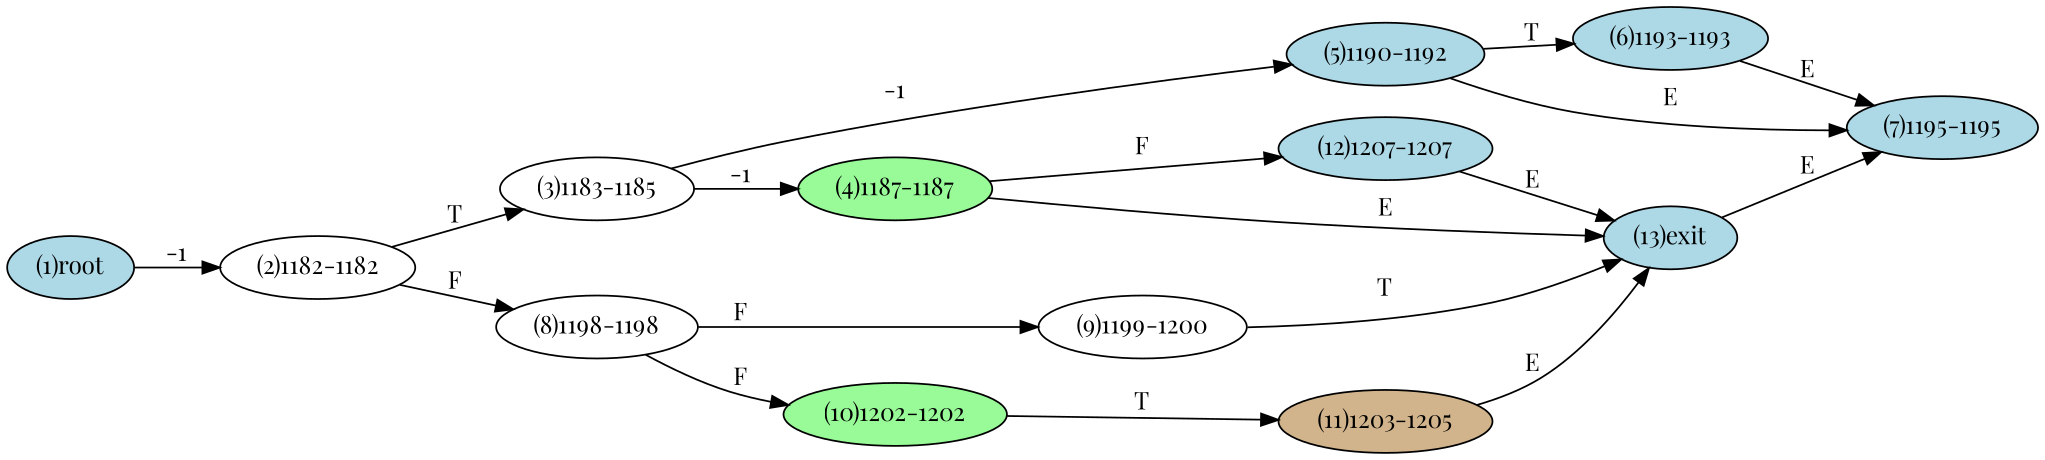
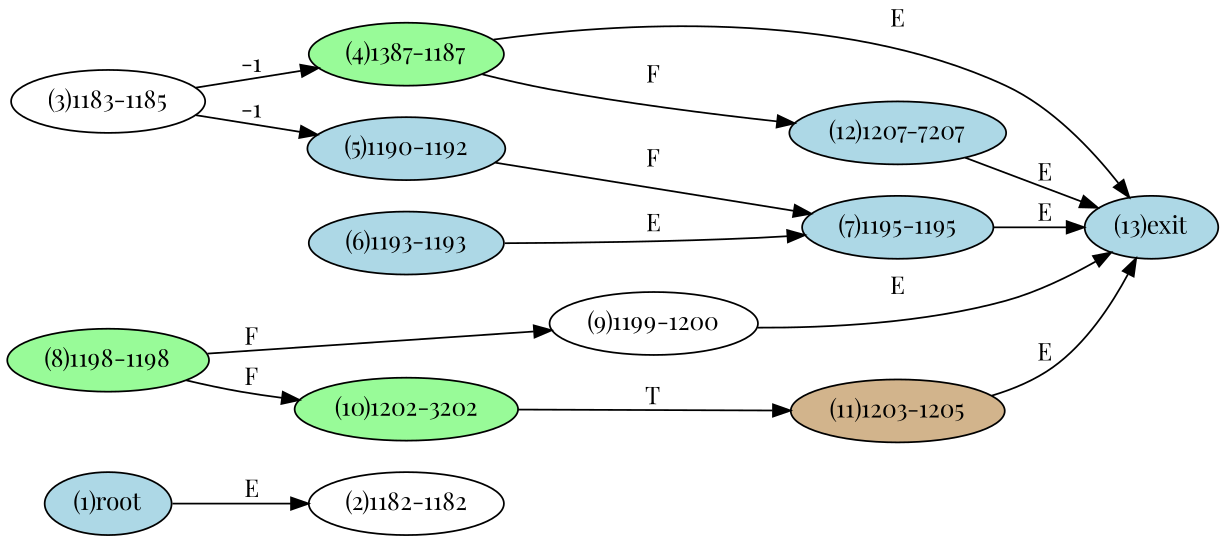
(1520, 47) -> none
(1671, 99) -> (654, 160)
(1386, 149) -> (898, 133)
(1794, 188) -> (1030, 227)
(895, 189) -> (406, 54)
(449, 231) -> none
(177, 254) -> (252, 490)
(1386, 289) -> (898, 288)
(448, 295) -> none
(597, 327) -> (108, 360)
(895, 414) -> (406, 409)
